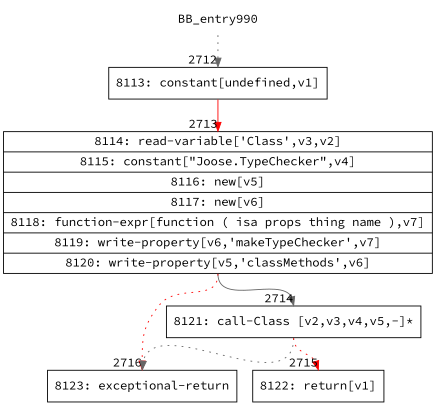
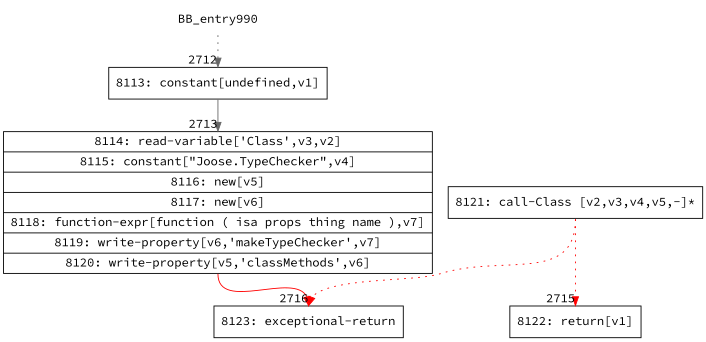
(218, 111) -> (218, 111)
(251, 290) -> none
(164, 301) -> (259, 290)
(222, 355) -> (455, 270)
